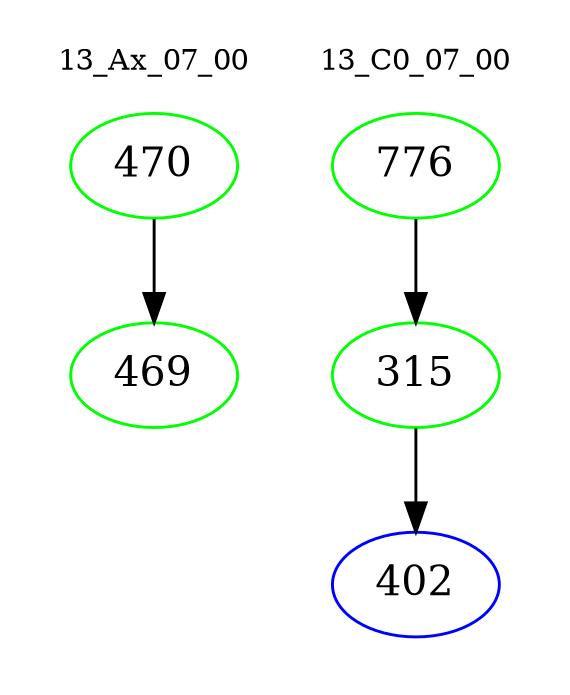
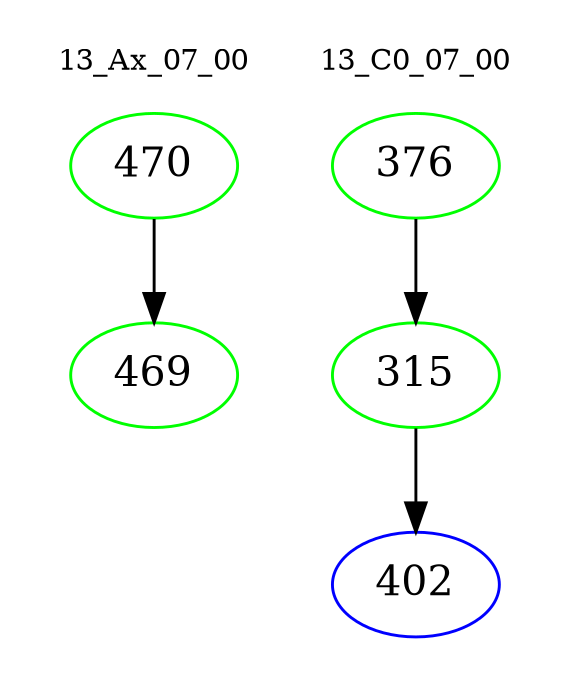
(416, 166) -> (416, 166)
